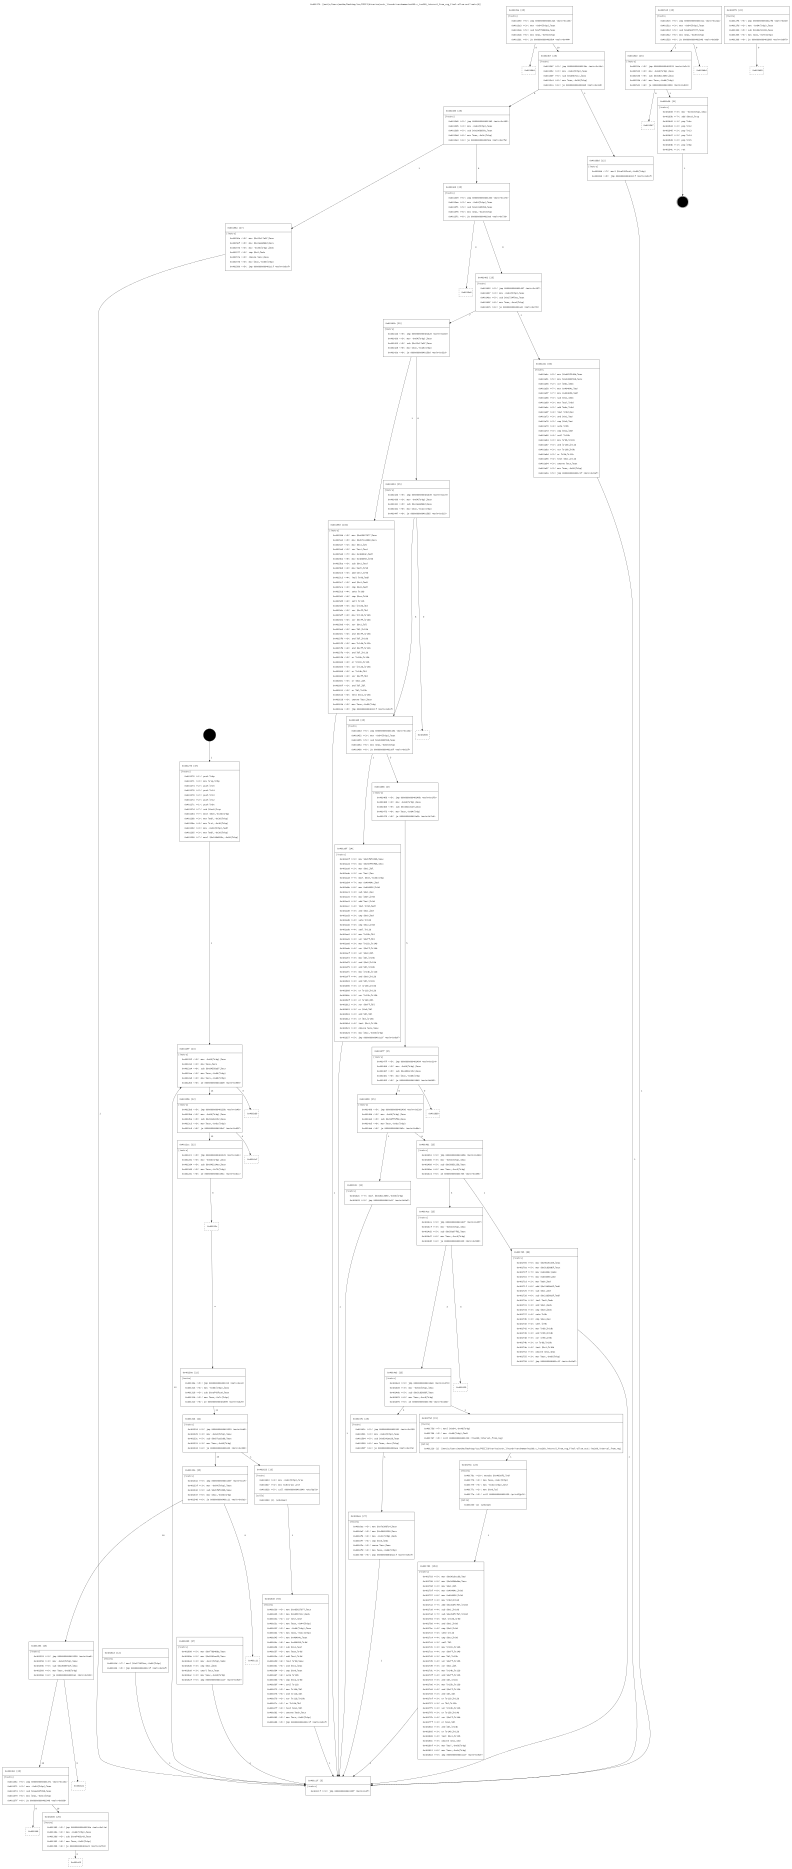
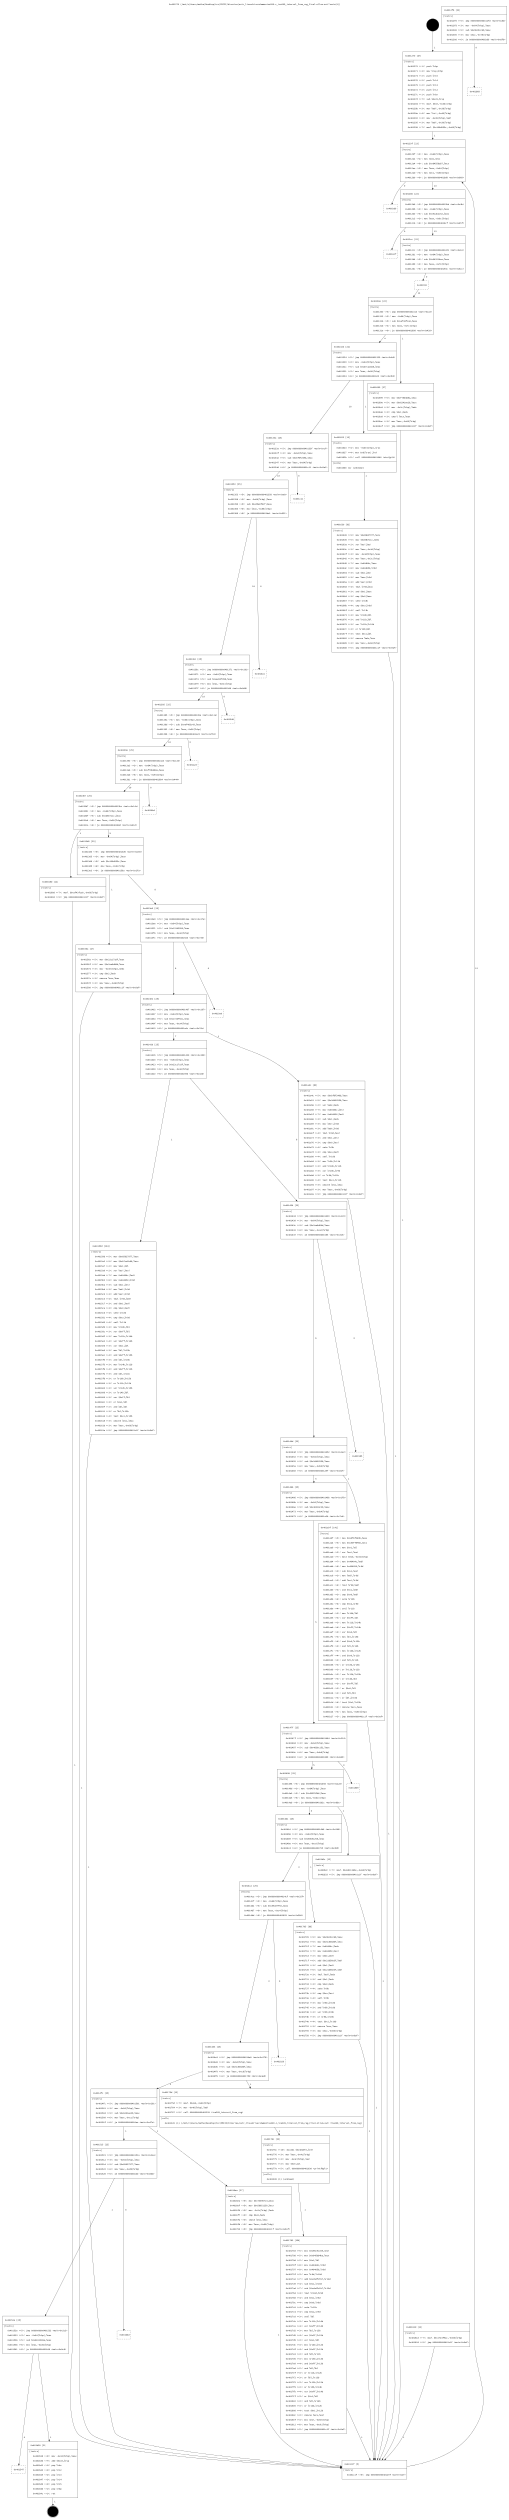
none -> (401, 358)
none -> (167, 742)
none -> (124, 2133)
